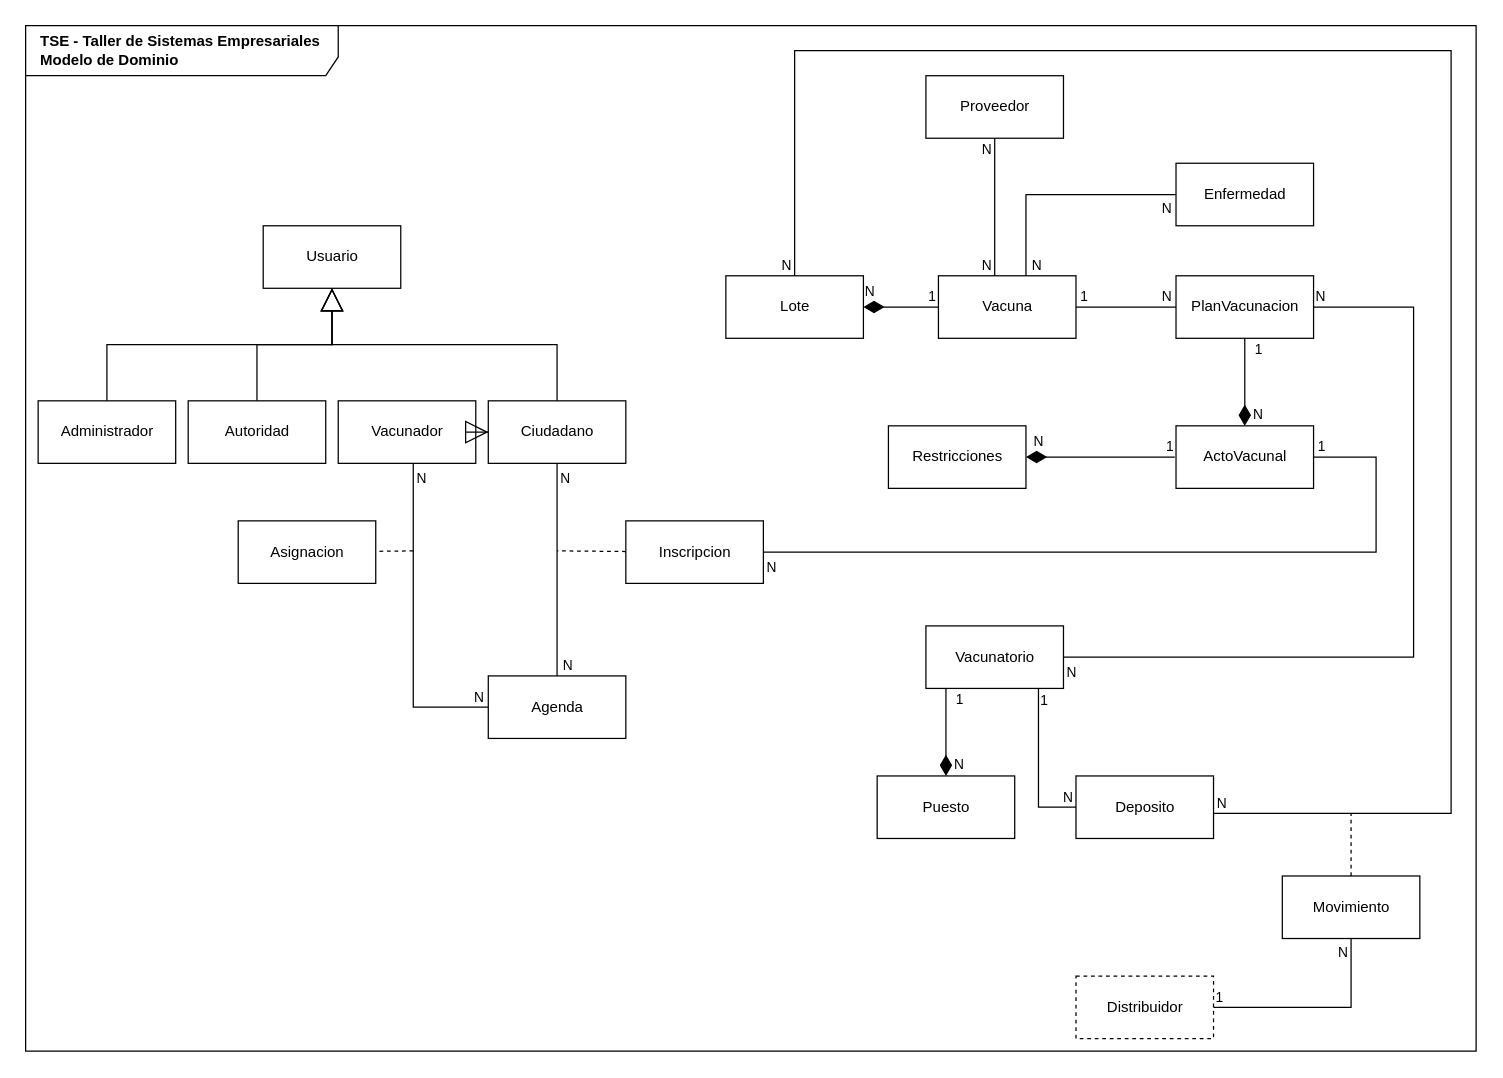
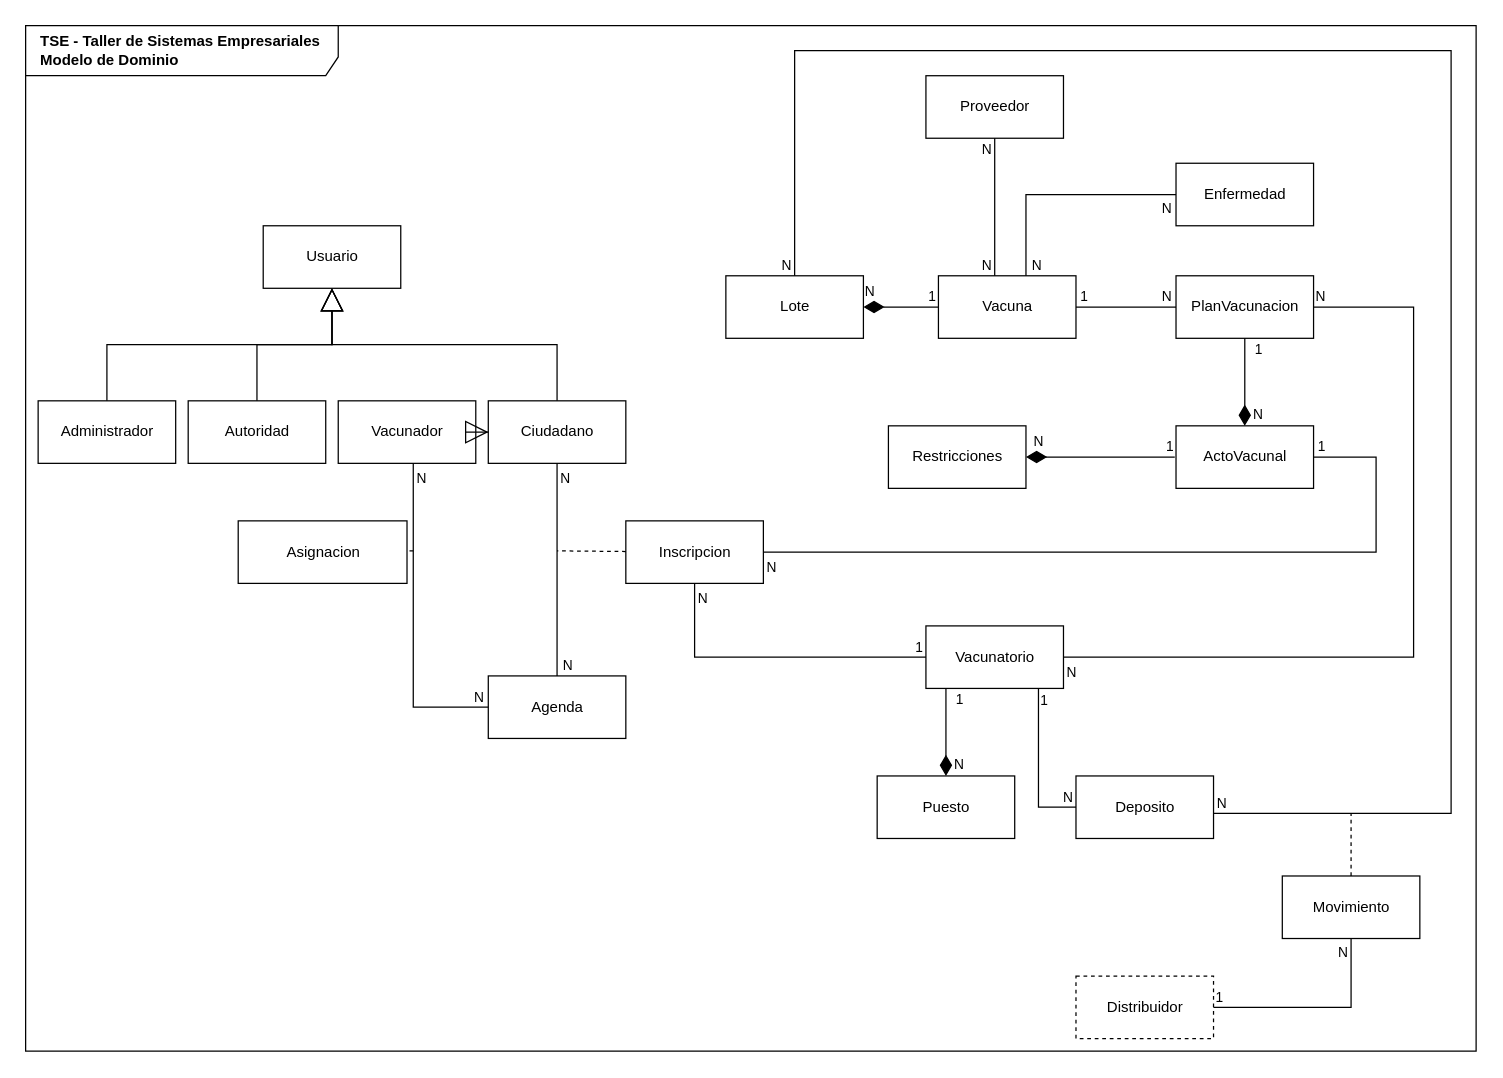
(307, 552) -> (323, 552)
none -> (773, 657)
